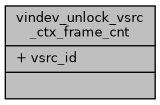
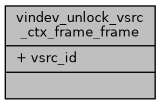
(80, 32) -> (80, 32)
